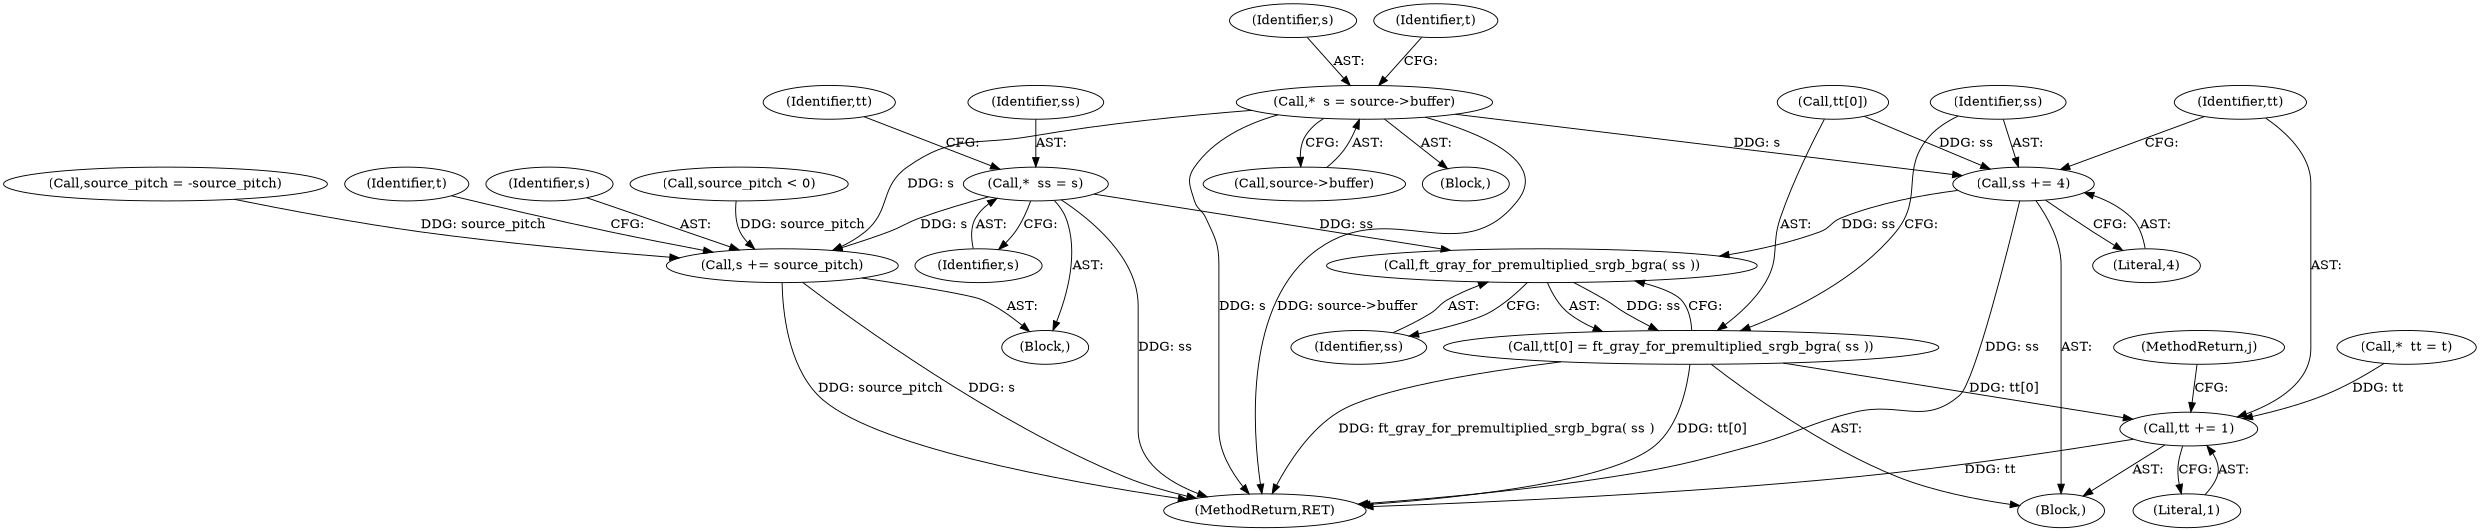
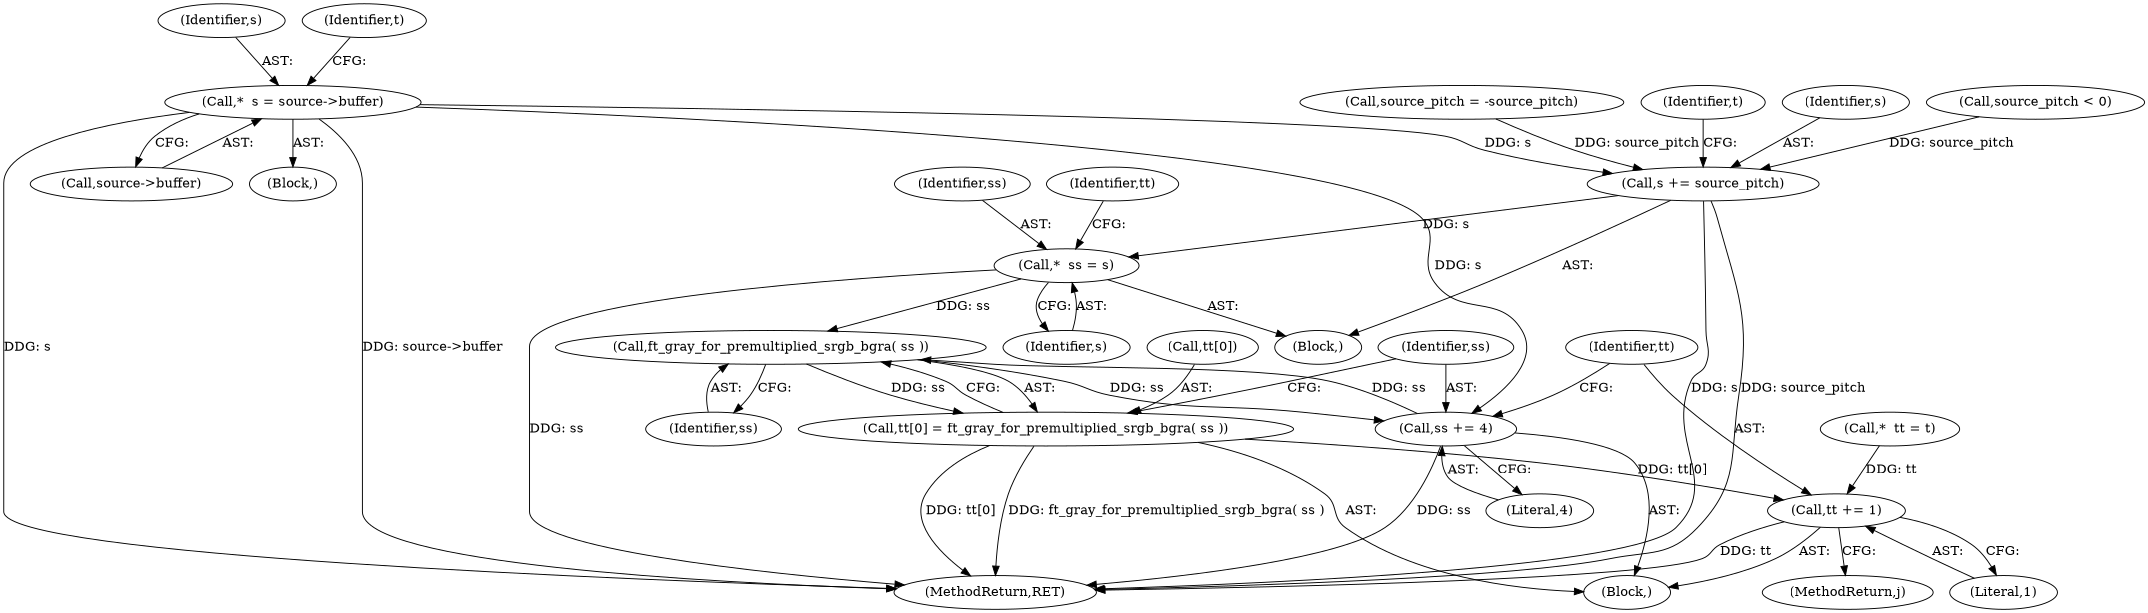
(1920, 140) -> (1145, 401)
(914, 220) -> (1378, 226)
(2195, 384) -> (1841, 547)
